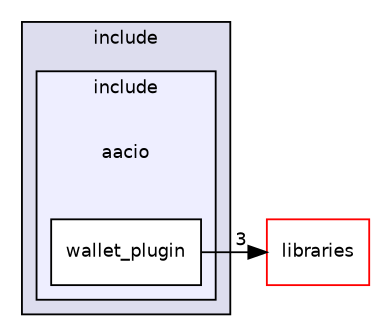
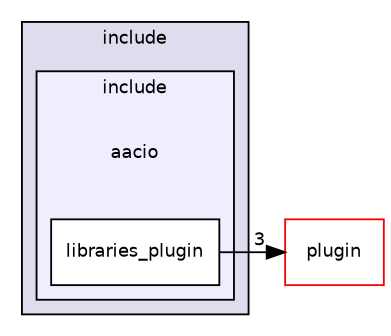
(126, 252) -> (135, 252)
(318, 252) -> (334, 252)
